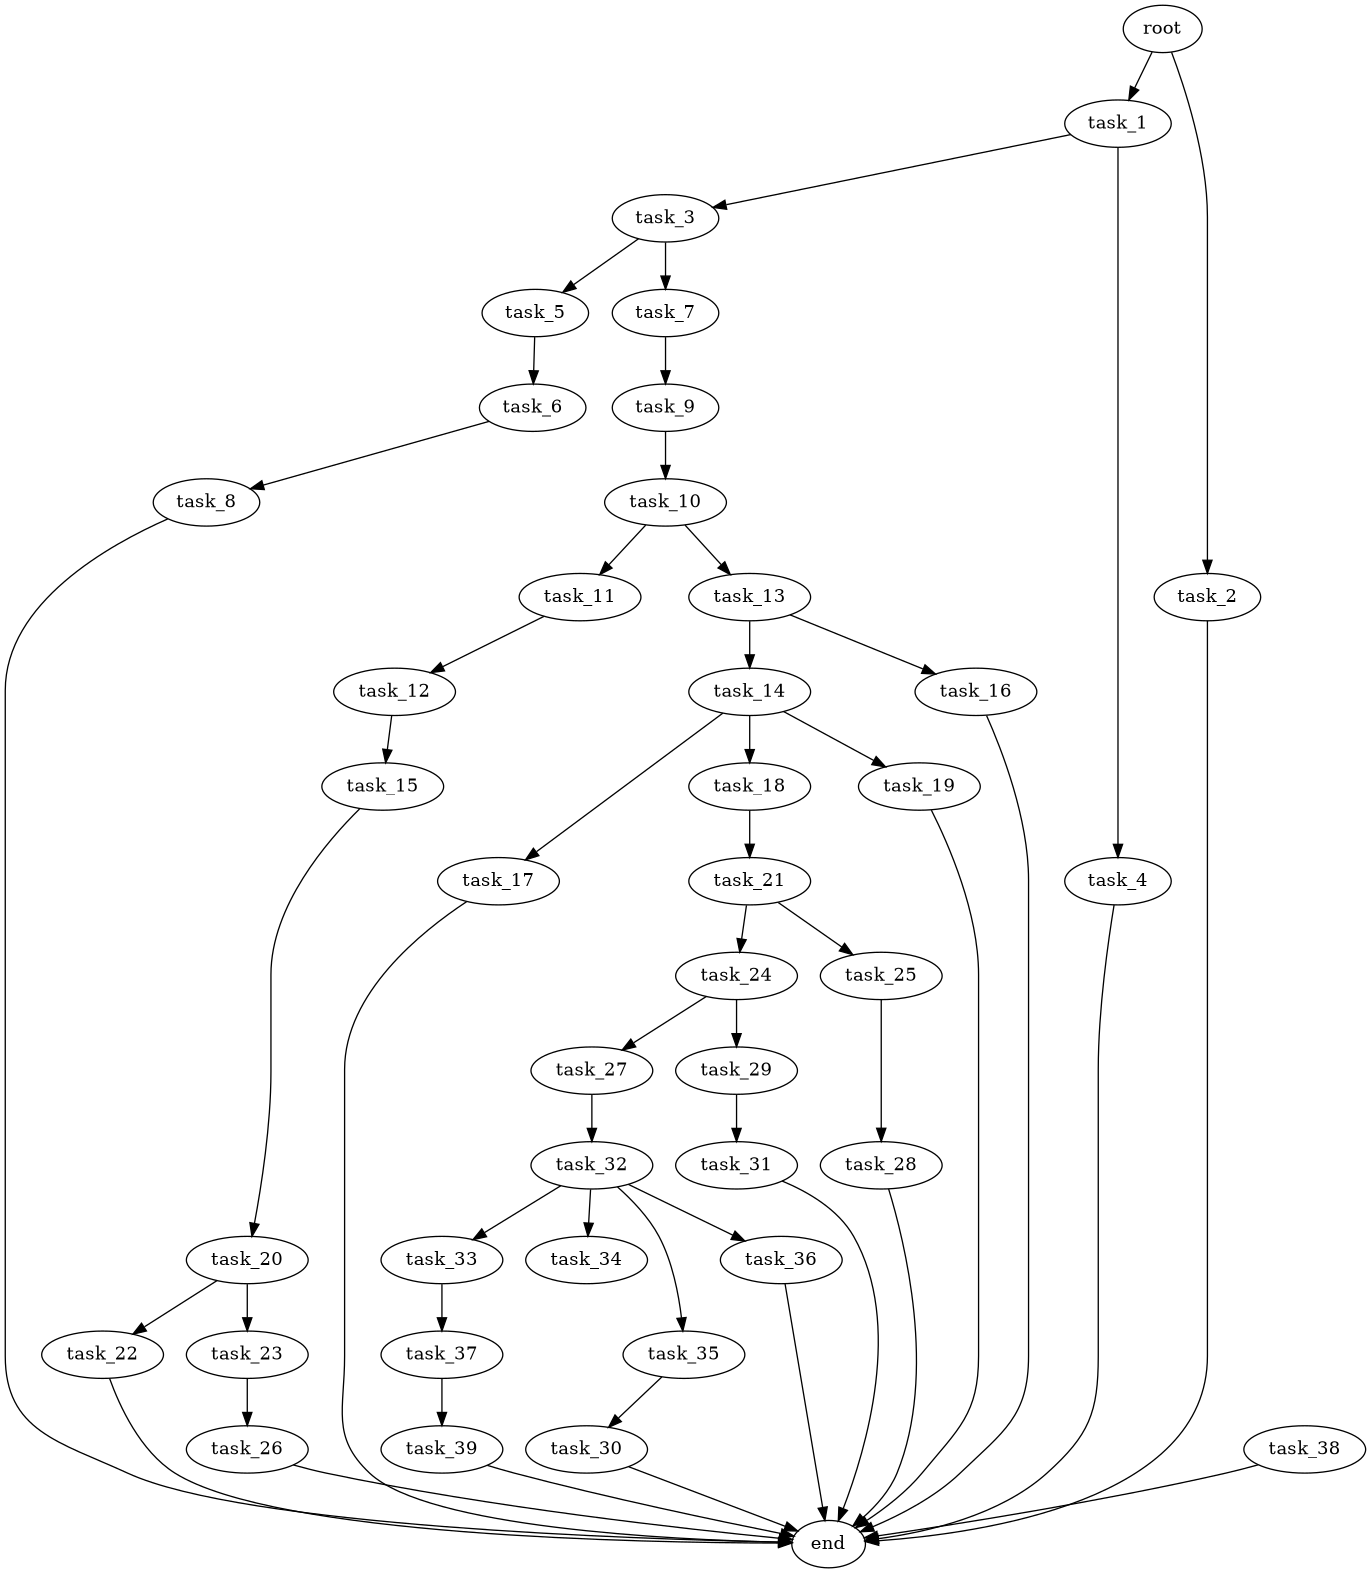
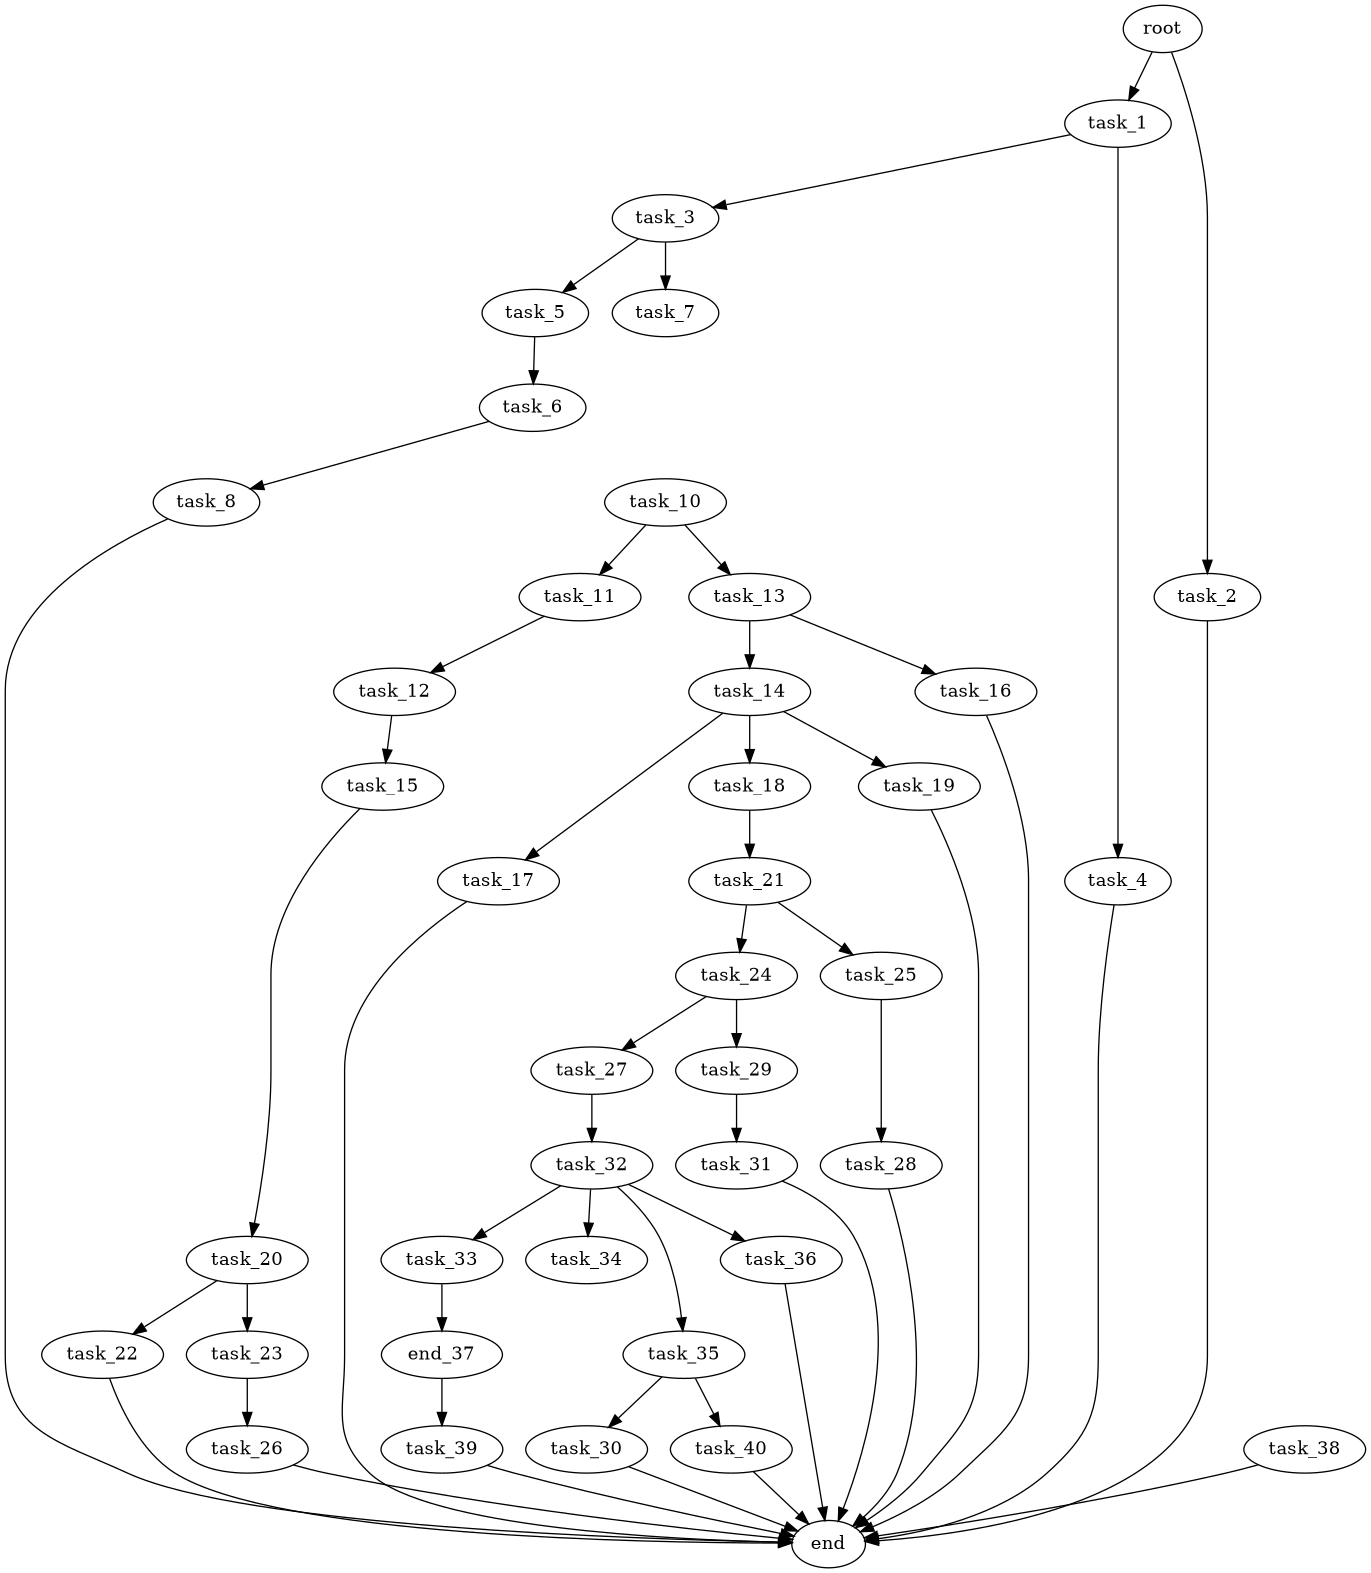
(666, 408) -> none
(442, 1355) -> (442, 1355)
none -> (731, 1449)
